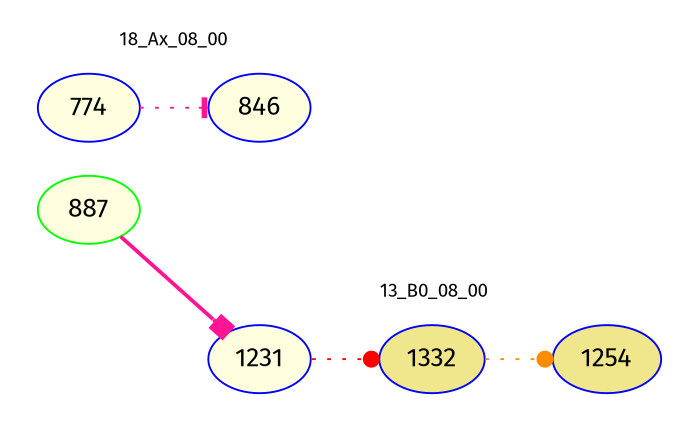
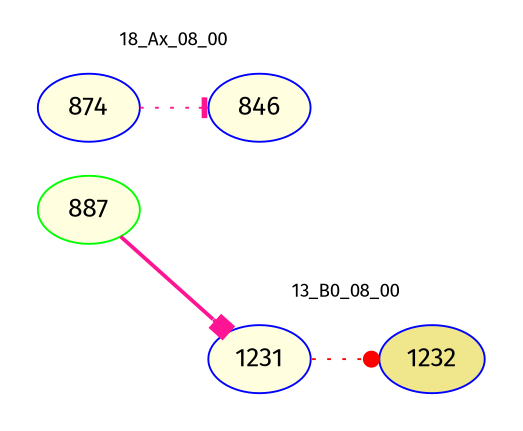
(89, 108) -> (89, 108)
(432, 359) -> (432, 359)
(607, 359) -> none
